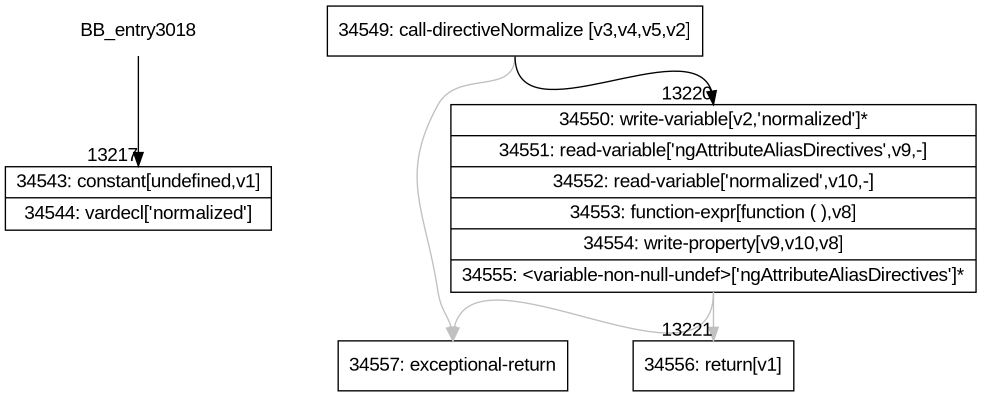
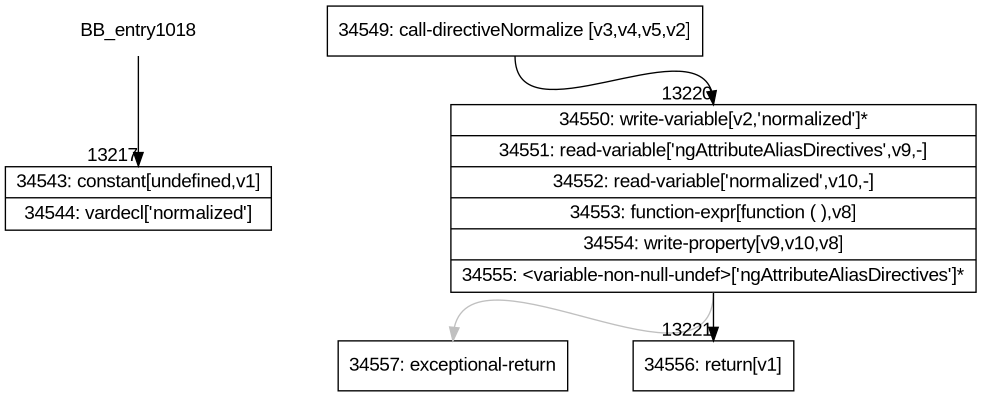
(138, 31) -> (138, 31)
(418, 167) -> none
(713, 318) -> (713, 318)
